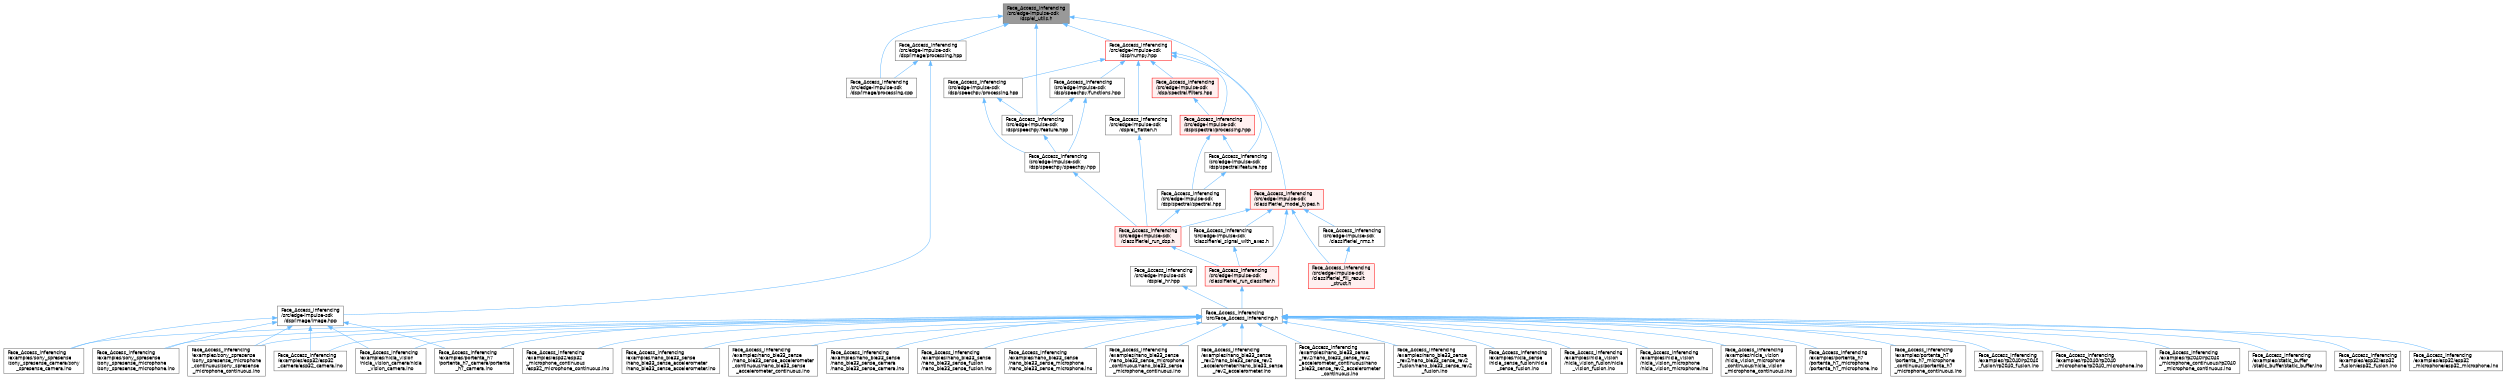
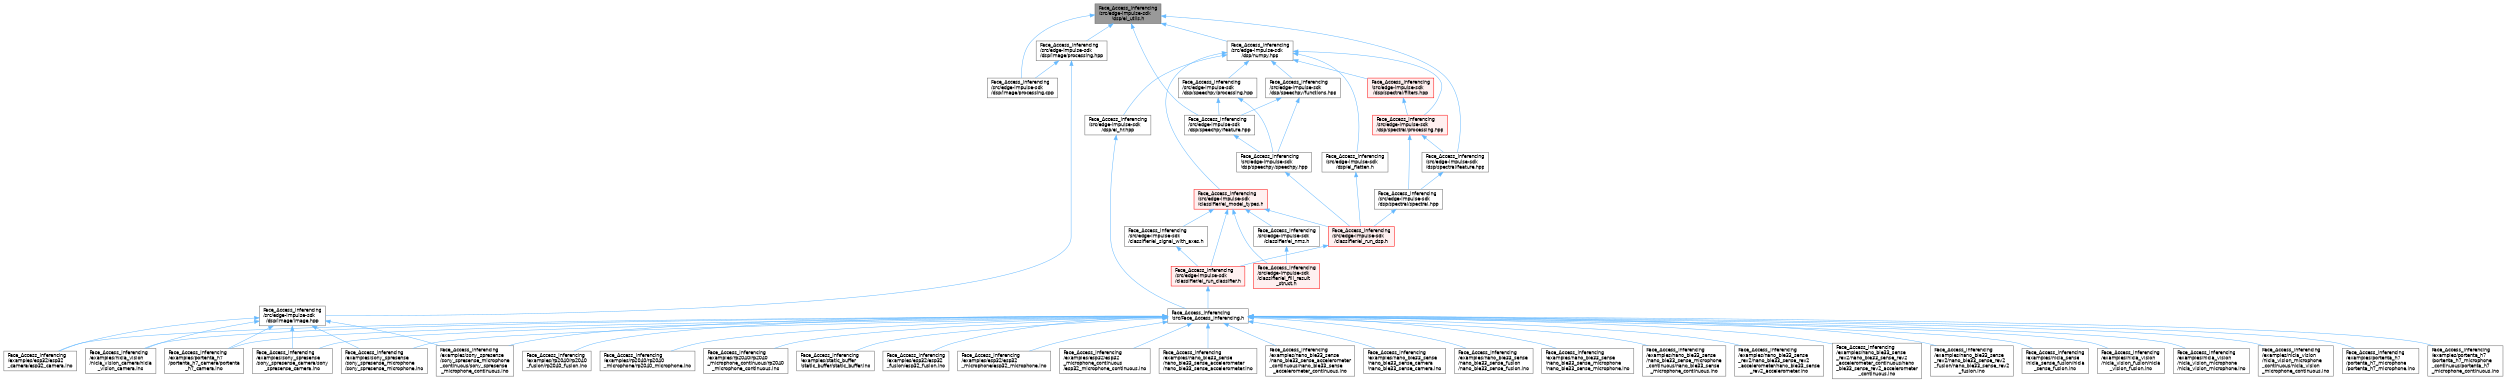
(1138, 51) -> (1260, 51)
none -> (1166, 74)
